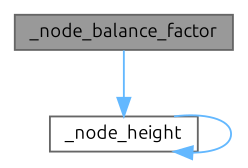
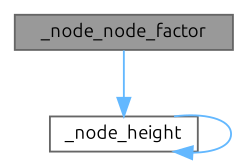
(124, 32) -> (124, 32)
